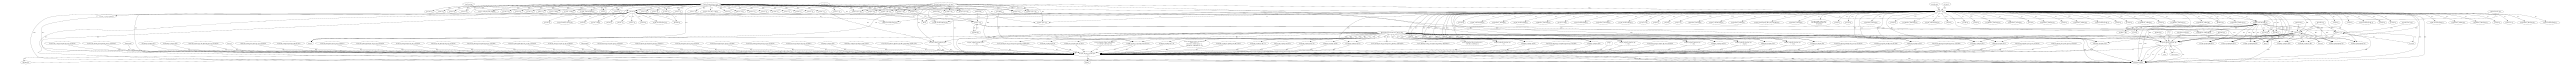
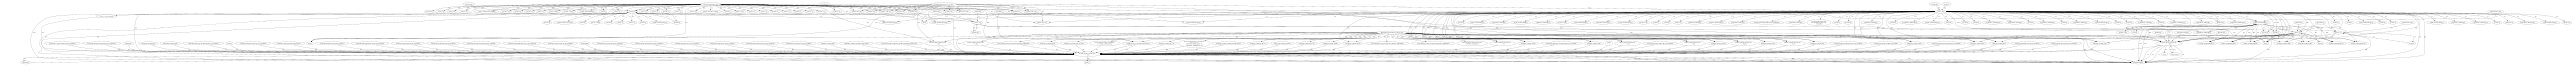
none -> (1193, 23)
none -> (2567, 23)
